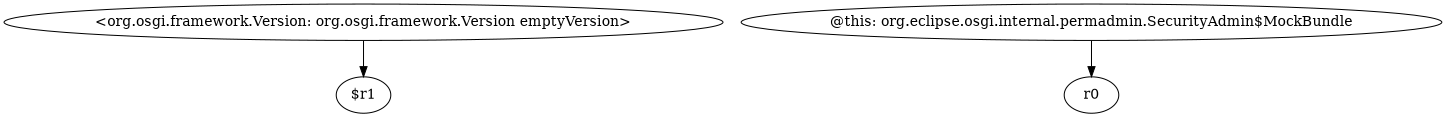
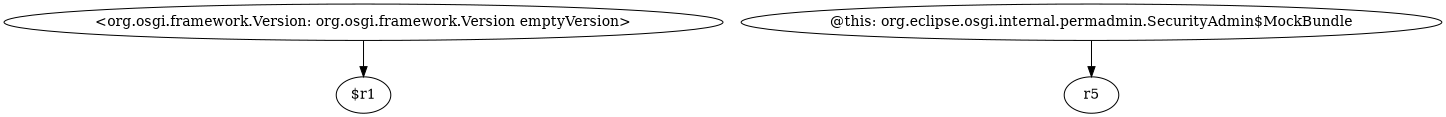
(1091, 95) -> (1091, 95)
